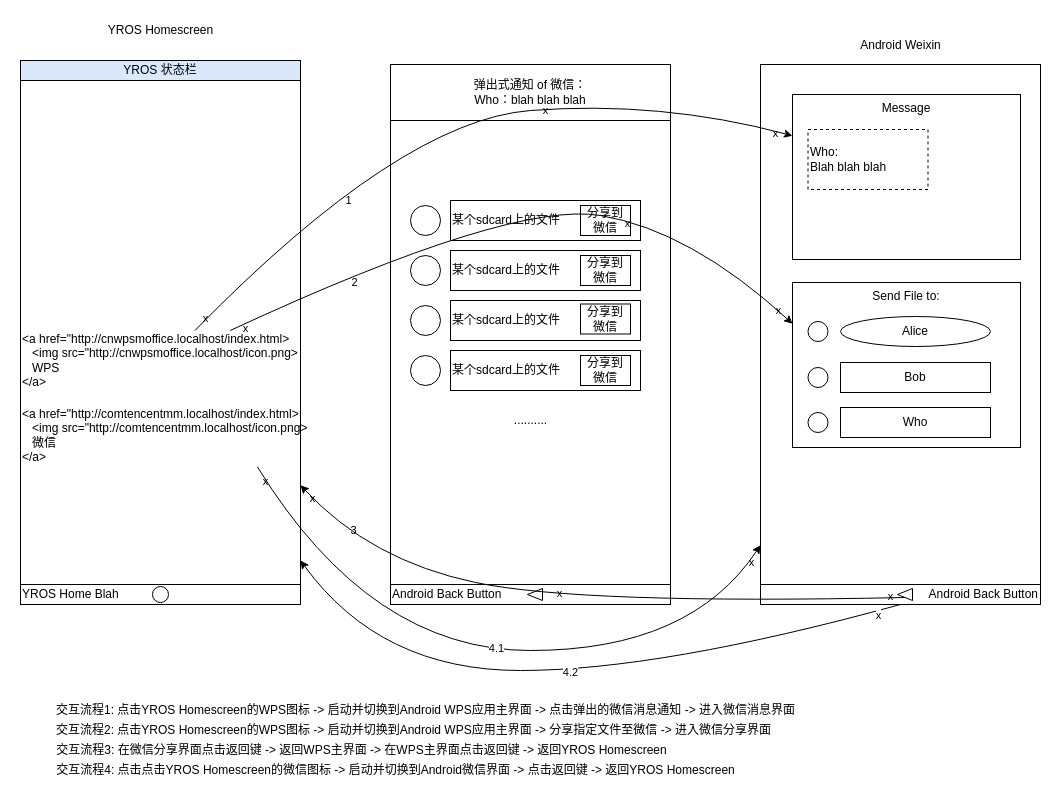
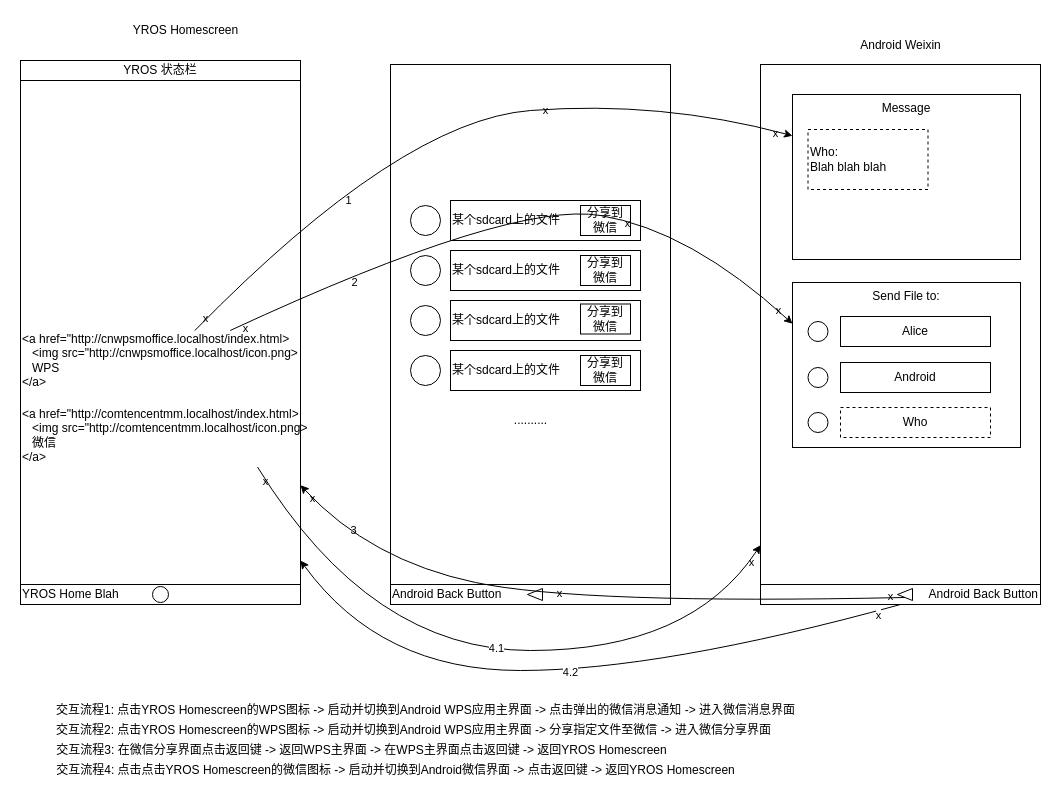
(161, 31) -> (186, 31)
(161, 71) -> (161, 71)
(531, 93) -> none
(916, 332) -> (916, 332)
(916, 378) -> (916, 378)
(916, 423) -> (916, 423)
